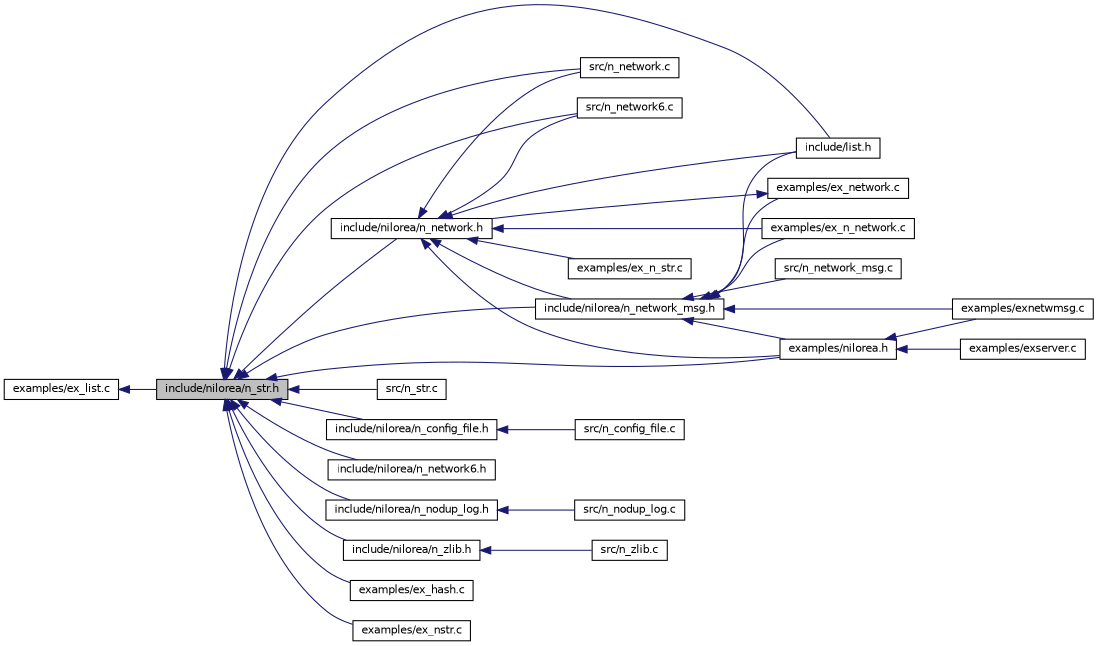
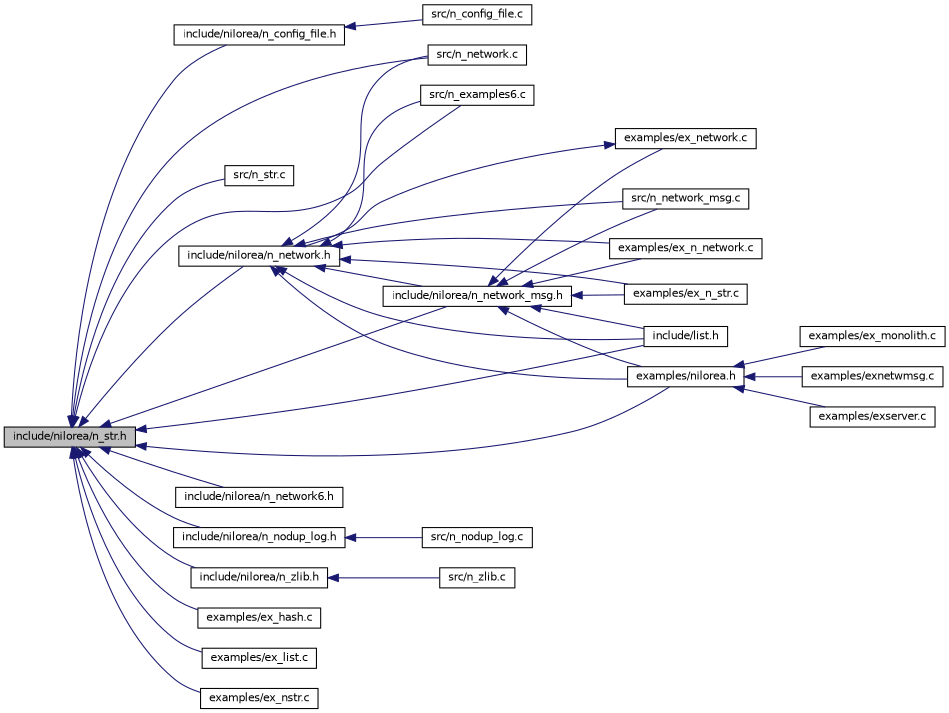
(630, 108) -> (477, 95)
none -> (462, 215)
(844, 309) -> (603, 295)
none -> (873, 337)
(143, 389) -> (118, 570)
